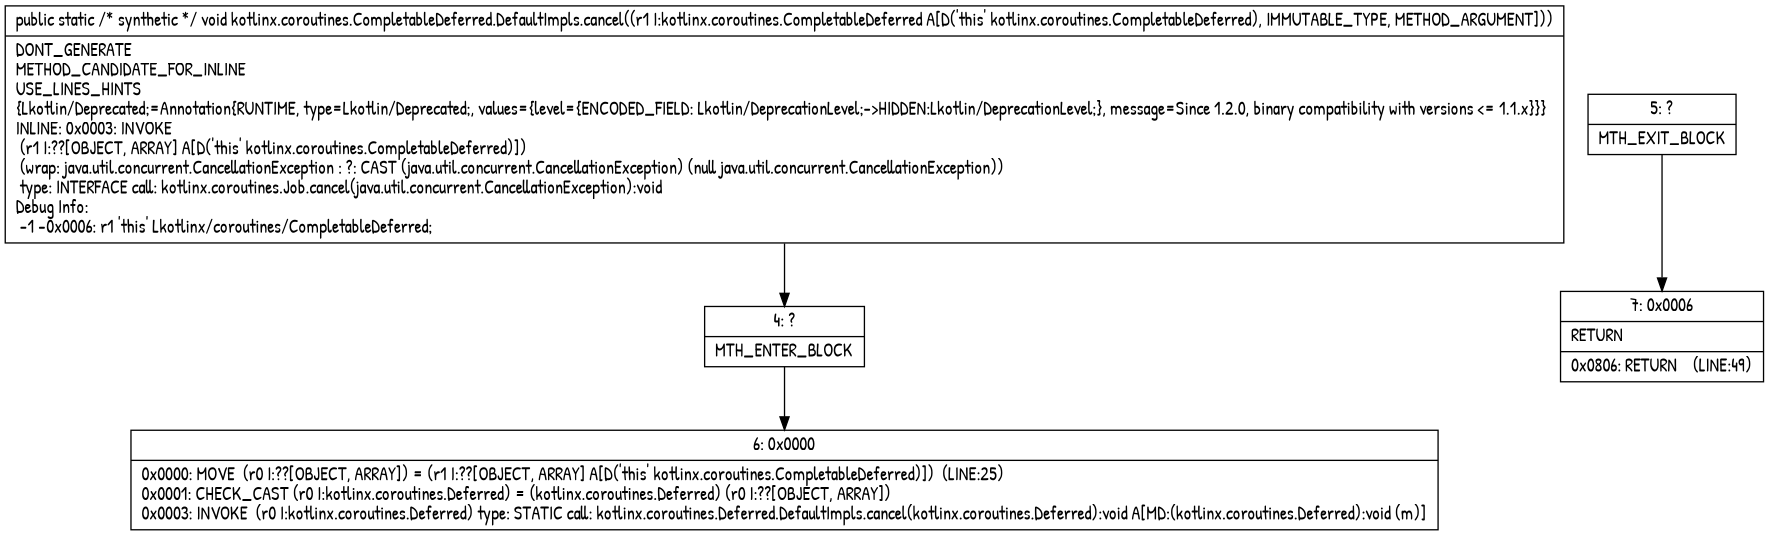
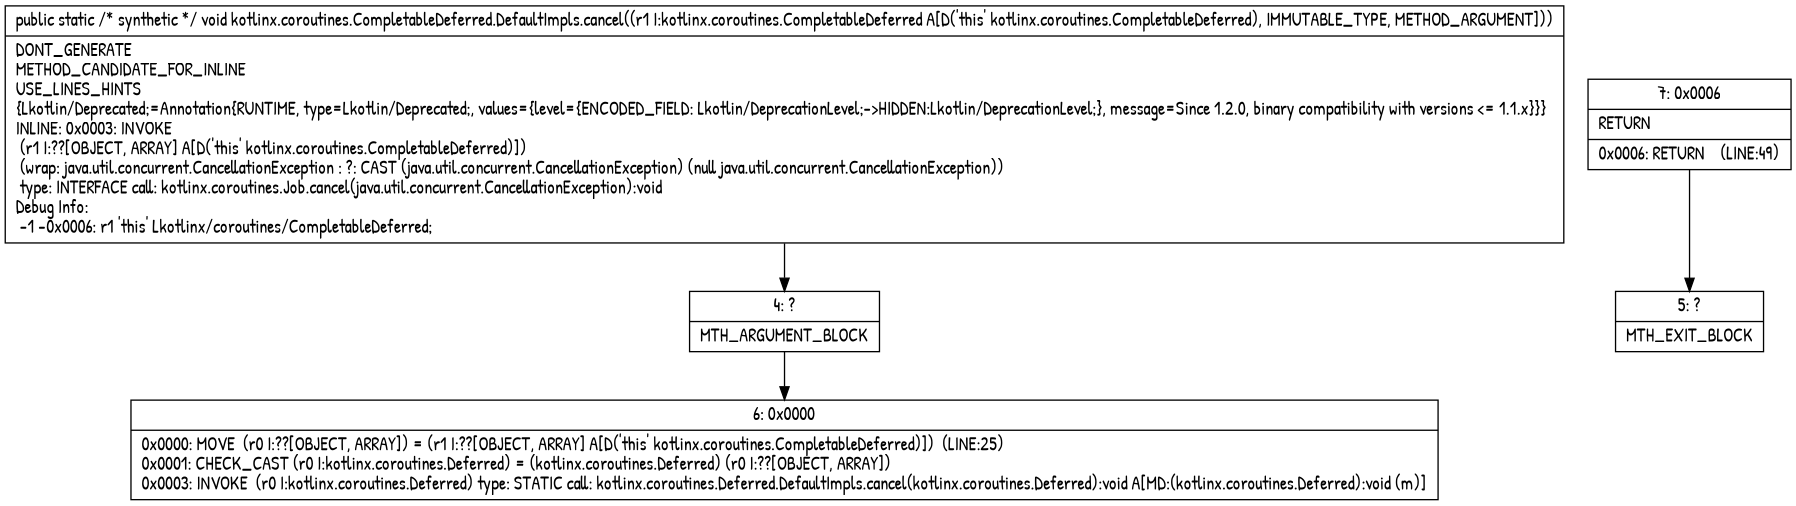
(1662, 216) -> (1690, 224)
(785, 351) -> (785, 336)
(1662, 366) -> (1690, 154)
